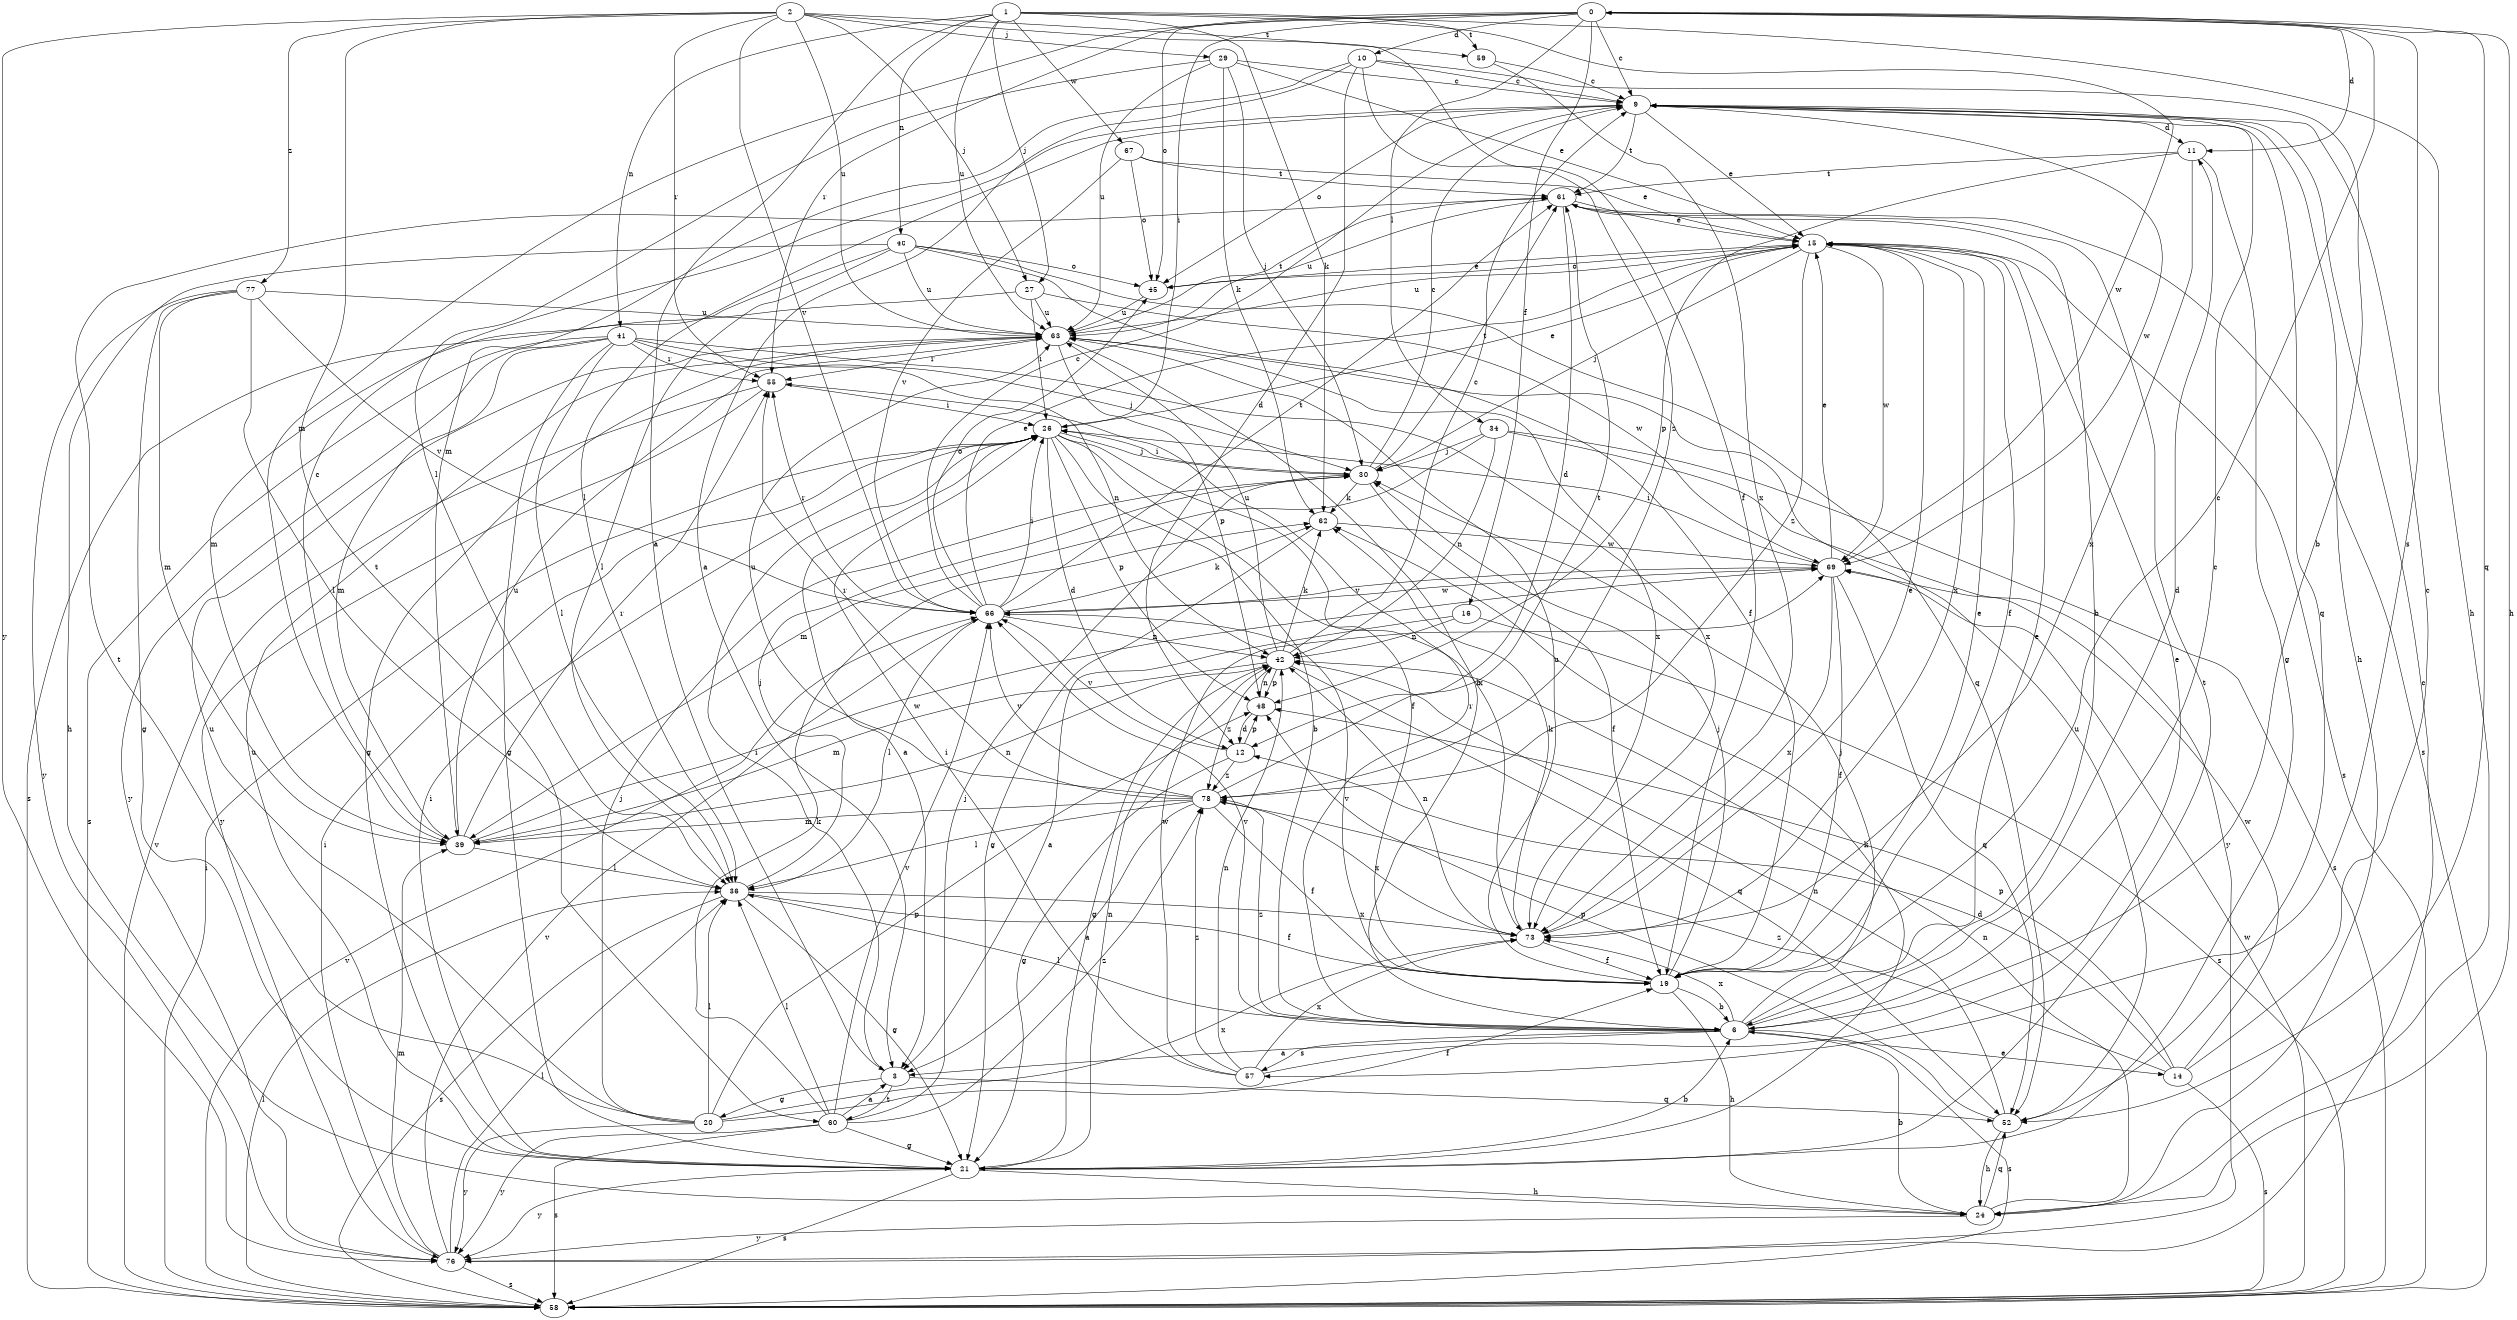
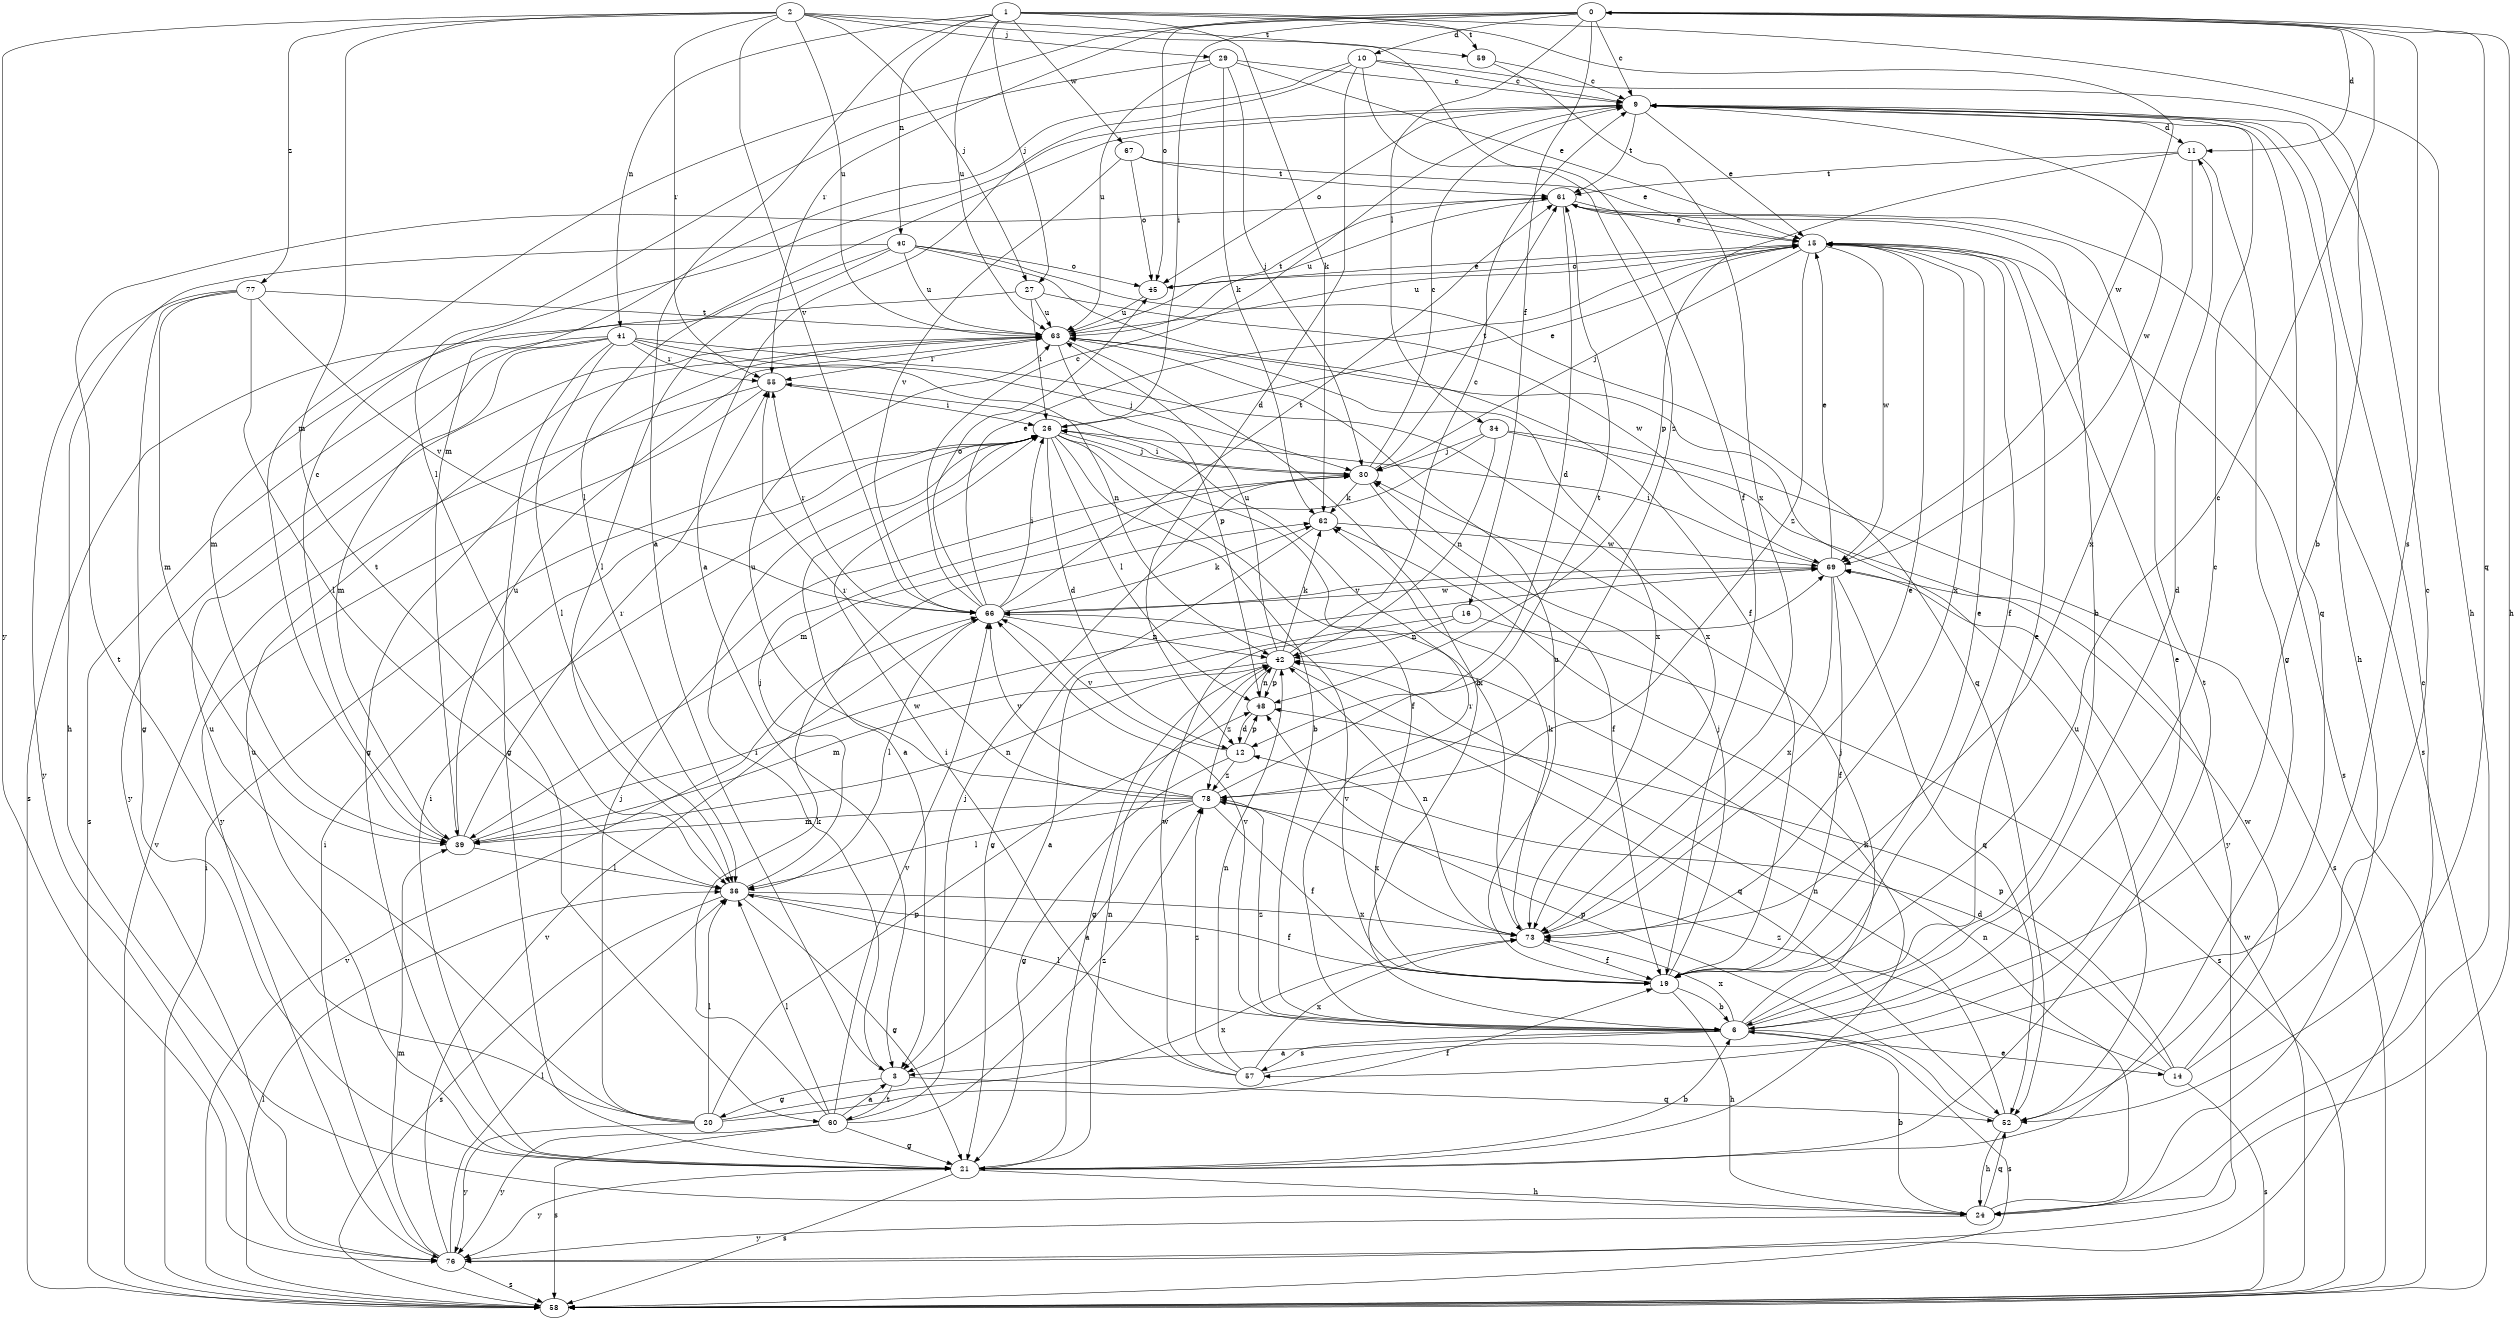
(705, 313) -> (705, 313)
(1122, 568) -> (1122, 568)
